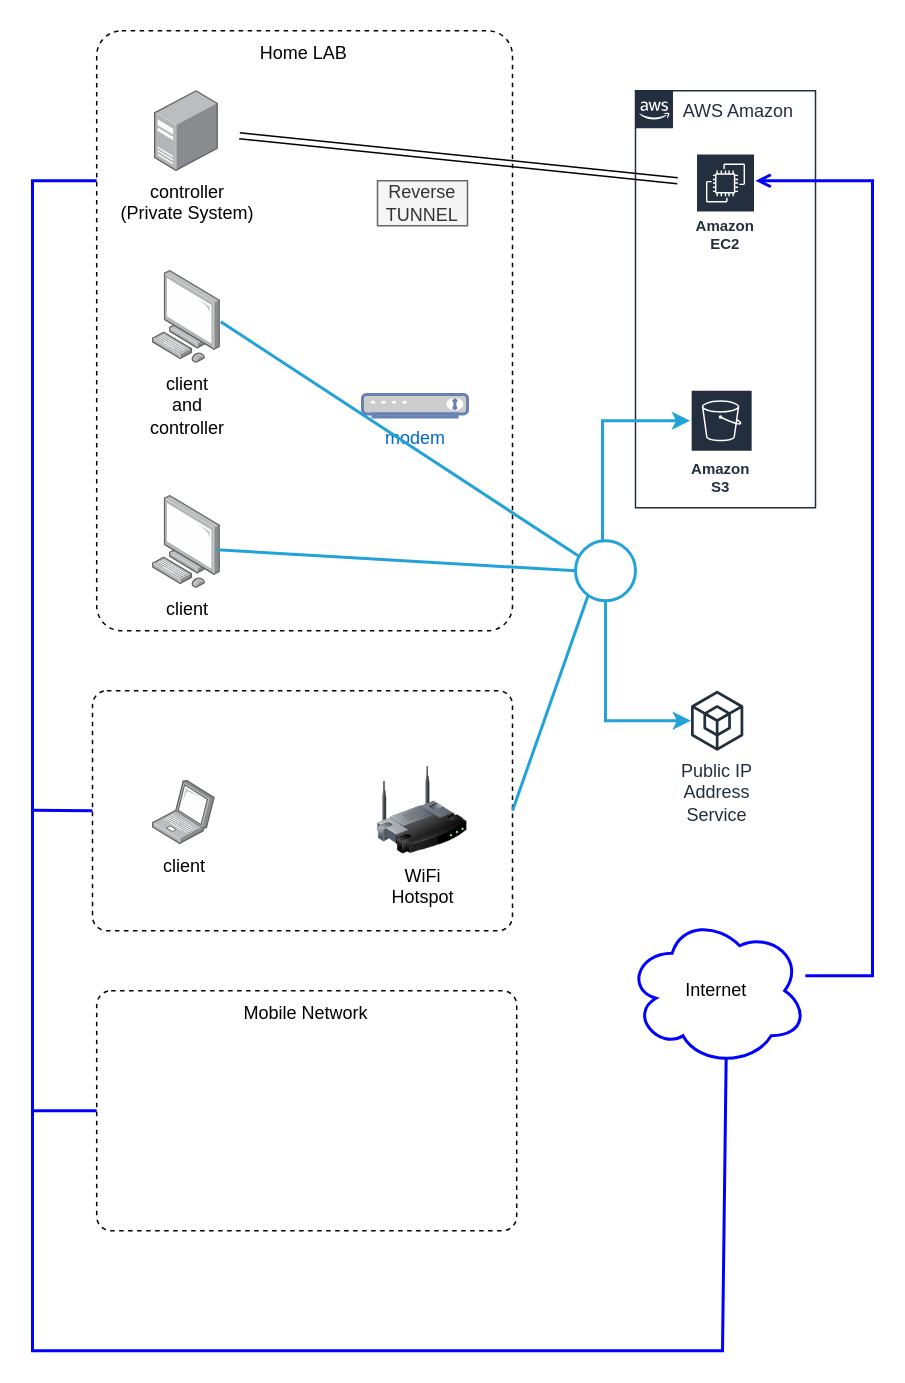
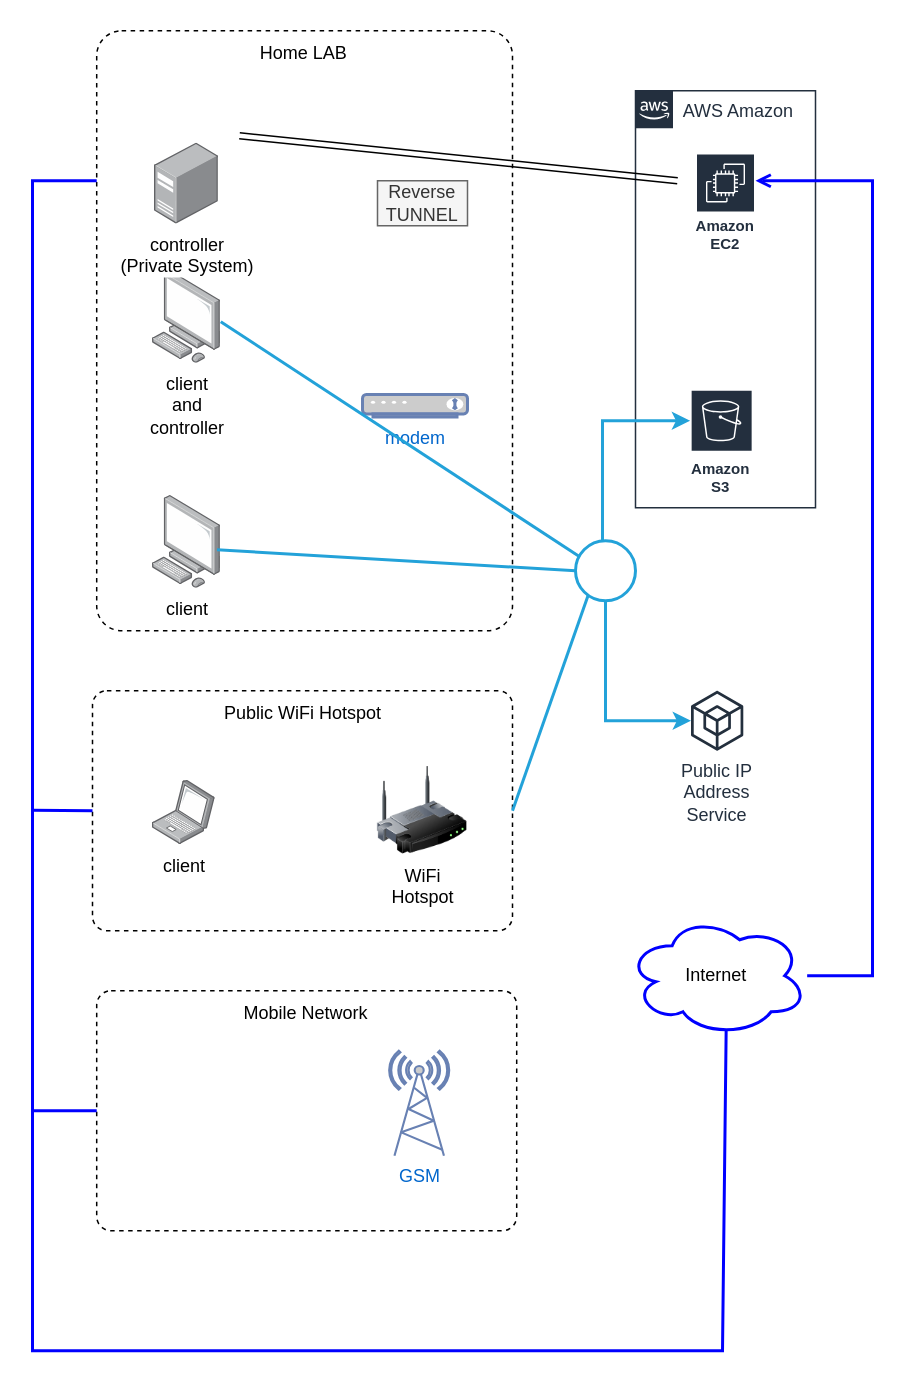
(186, 131) -> (186, 184)
none -> (302, 713)
(717, 991) -> (717, 976)
none -> (419, 1103)
